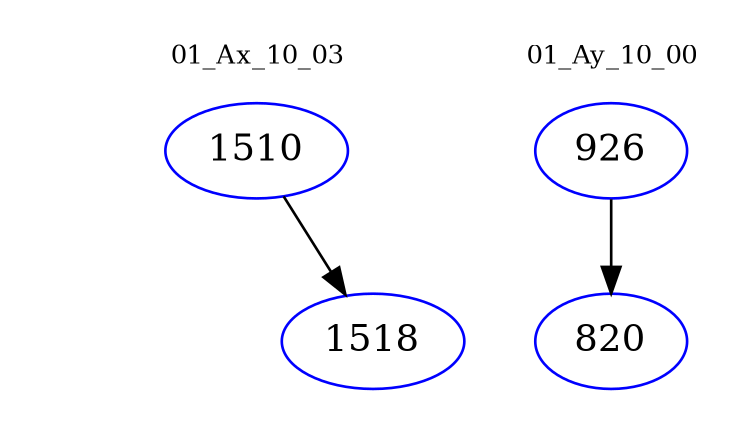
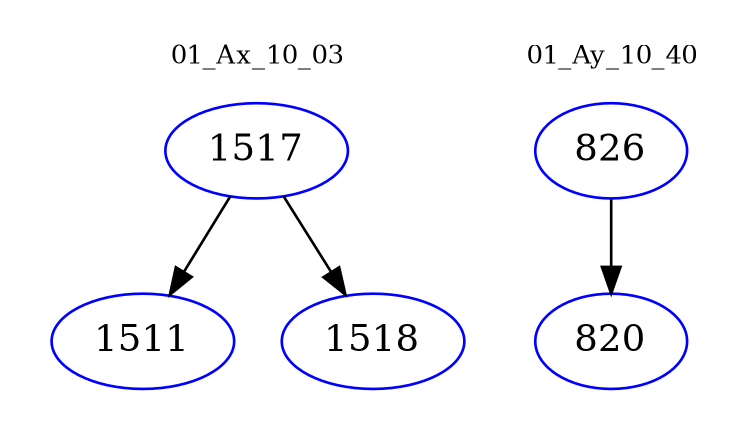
(613, 57) -> (613, 57)
(257, 151) -> (257, 151)
(611, 151) -> (611, 151)
none -> (143, 341)
